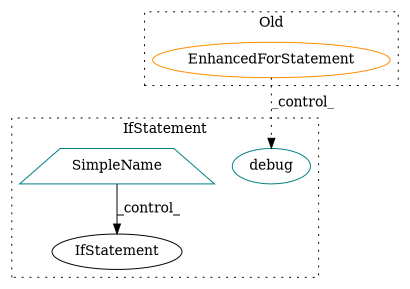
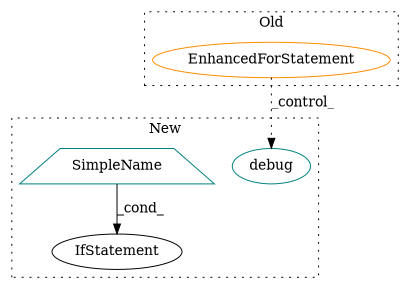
(165, 129) -> (165, 129)
(148, 209) -> (141, 209)
